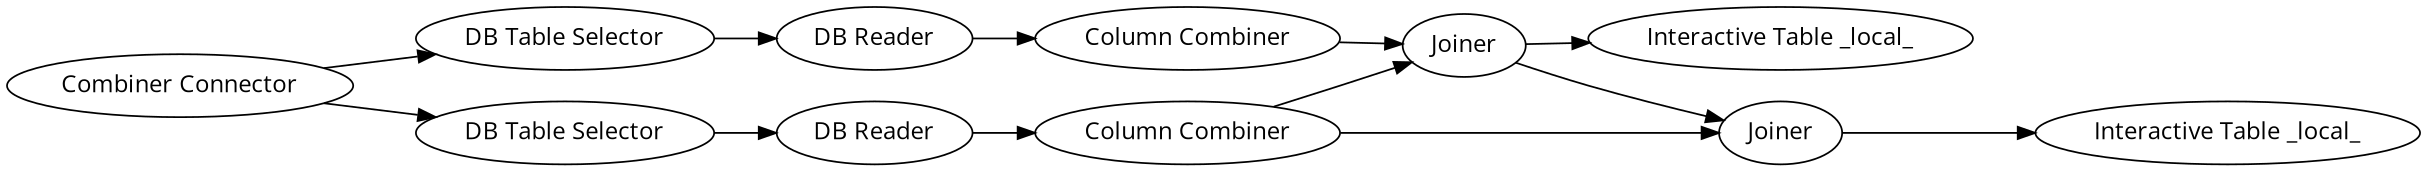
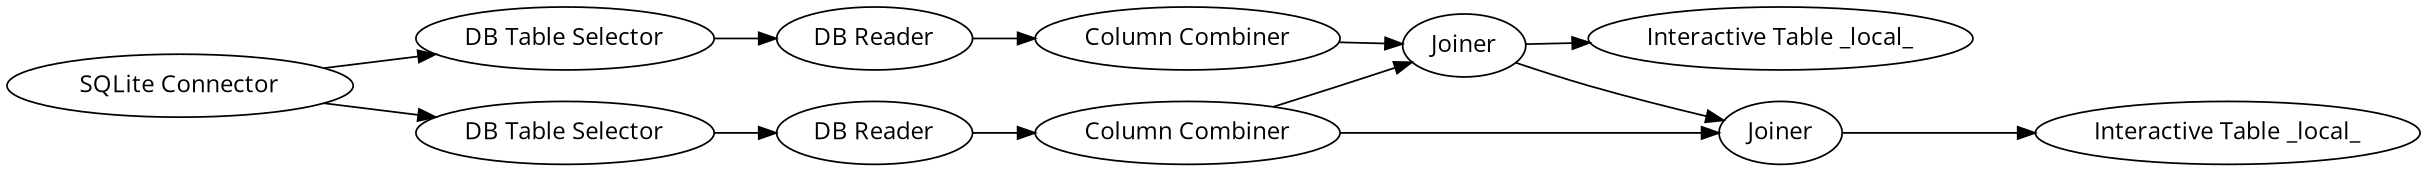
(180, 86) -> (180, 86)
